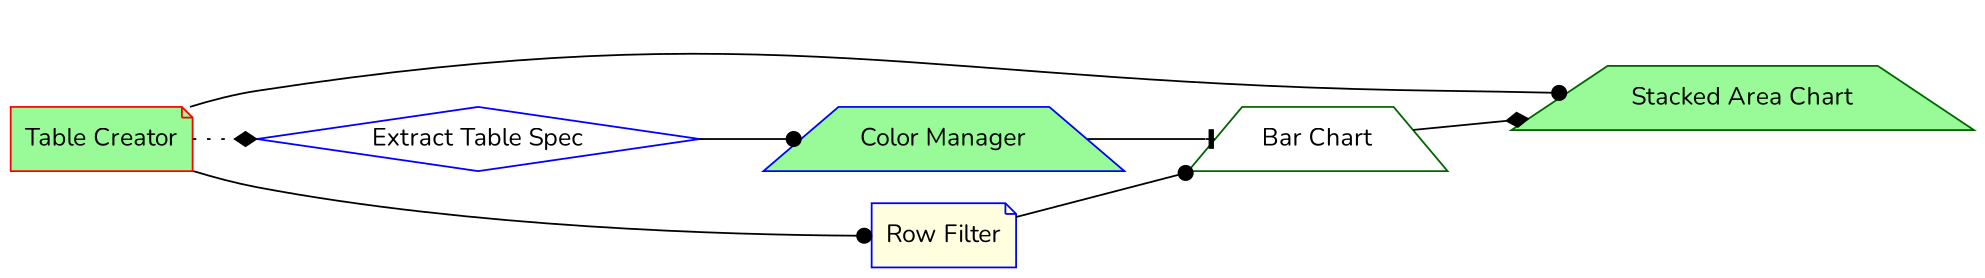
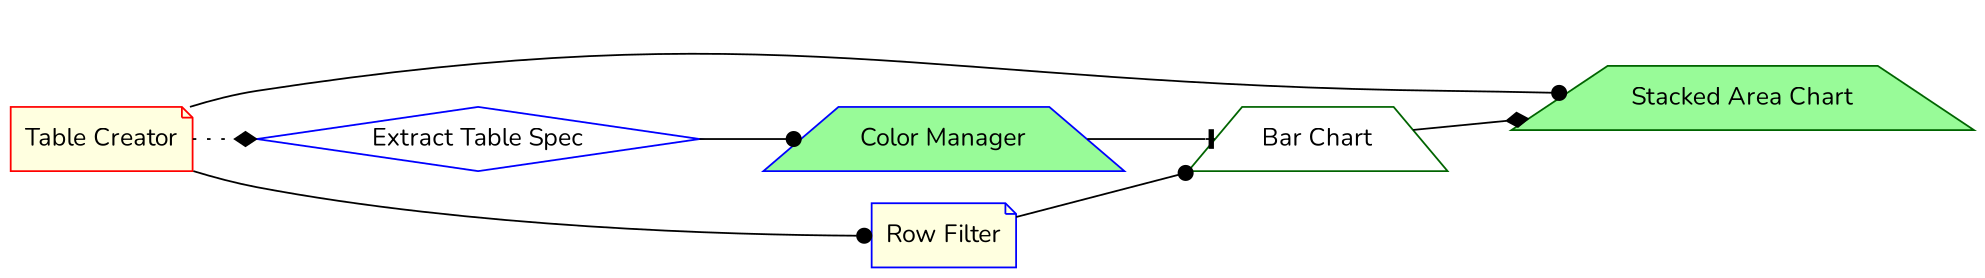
(102, 139) -> (102, 139)
